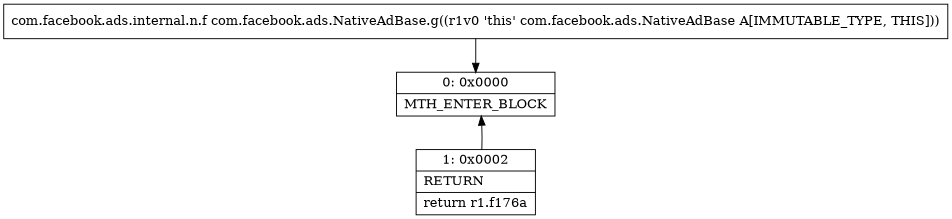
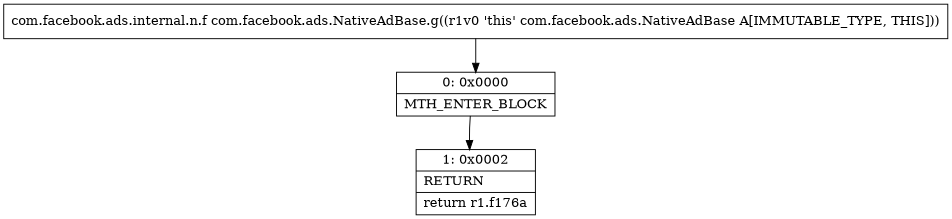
(482, 138) -> (470, 128)
